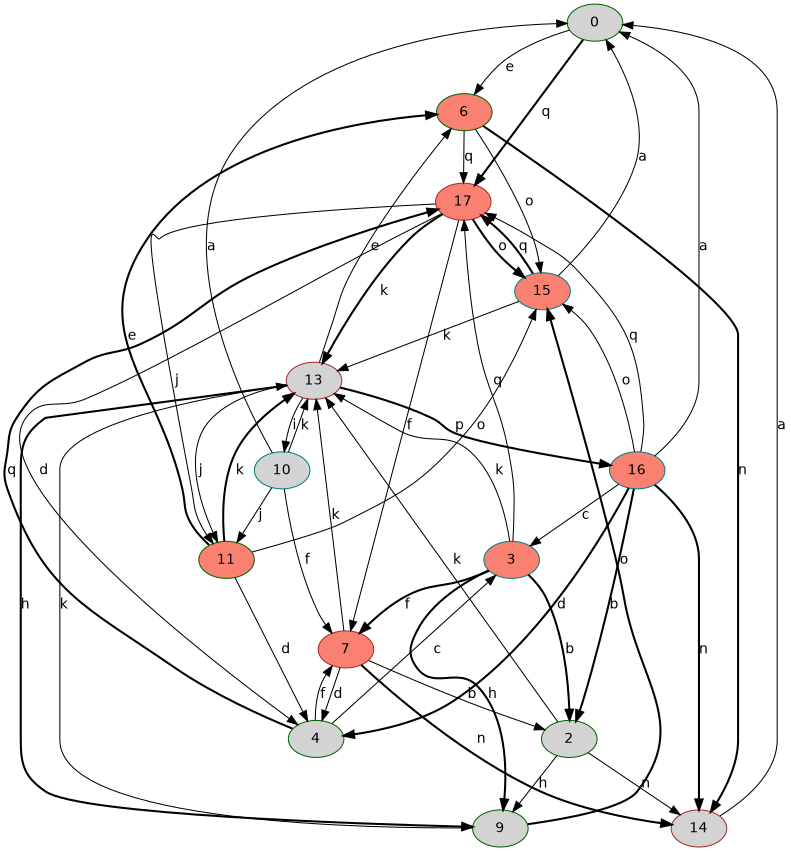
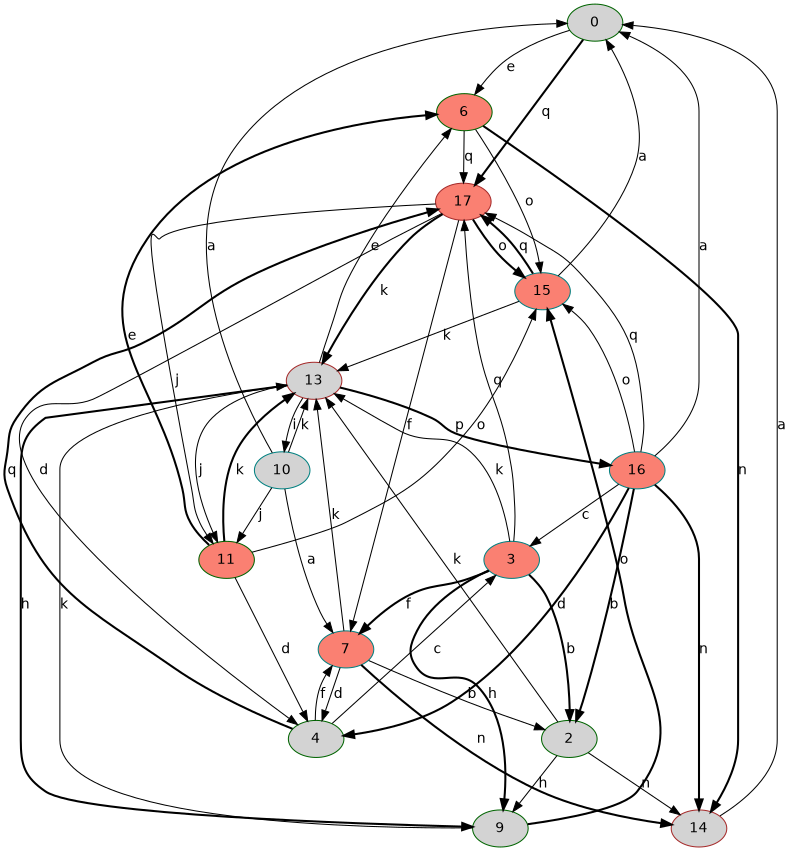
(308, 560) -> (312, 560)
(346, 649) -> (346, 649)
